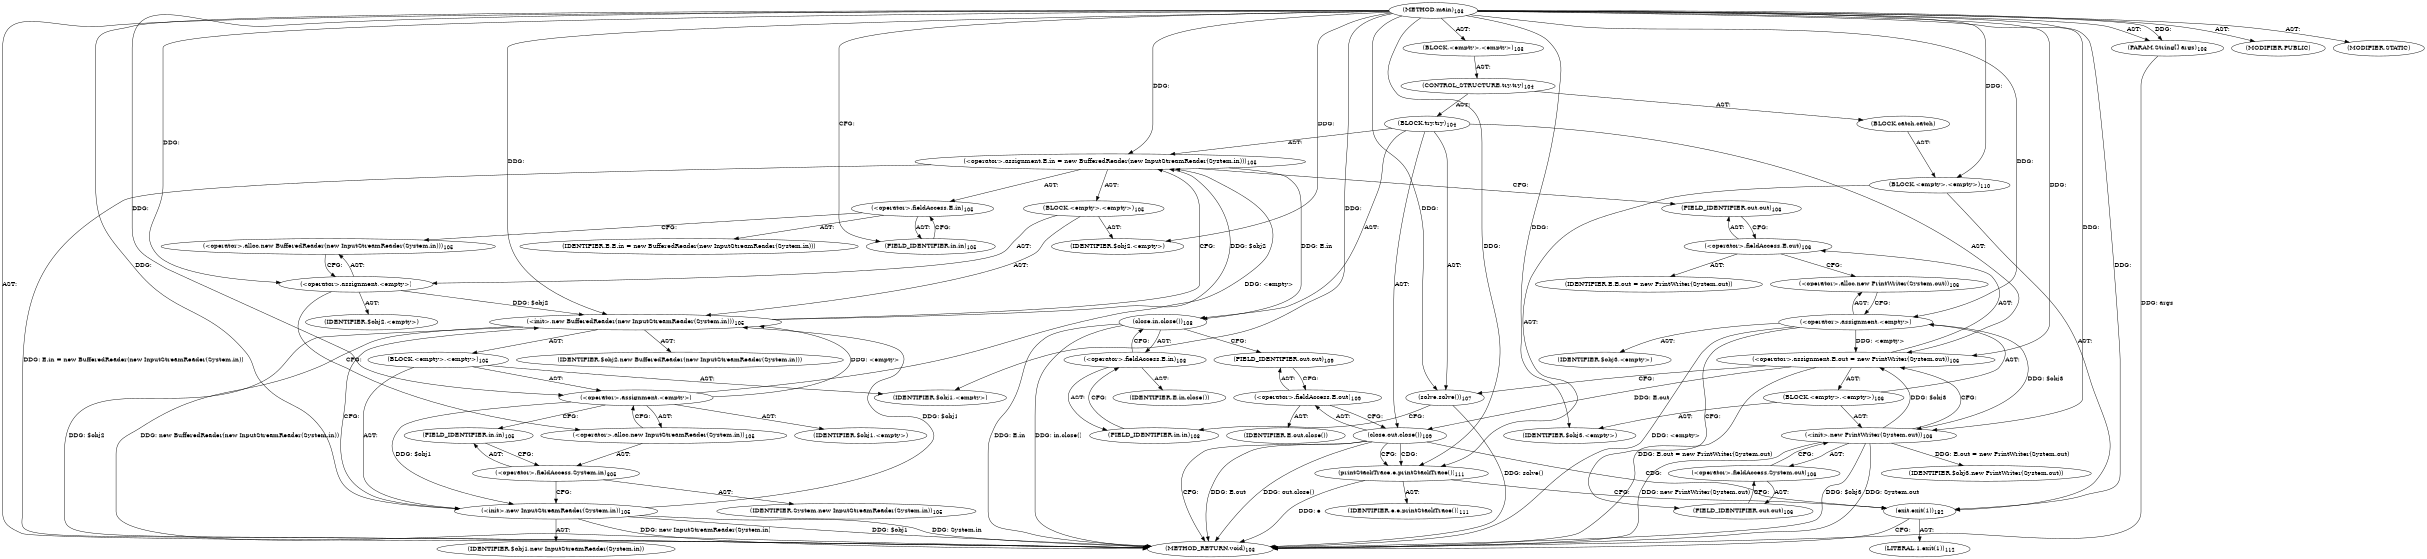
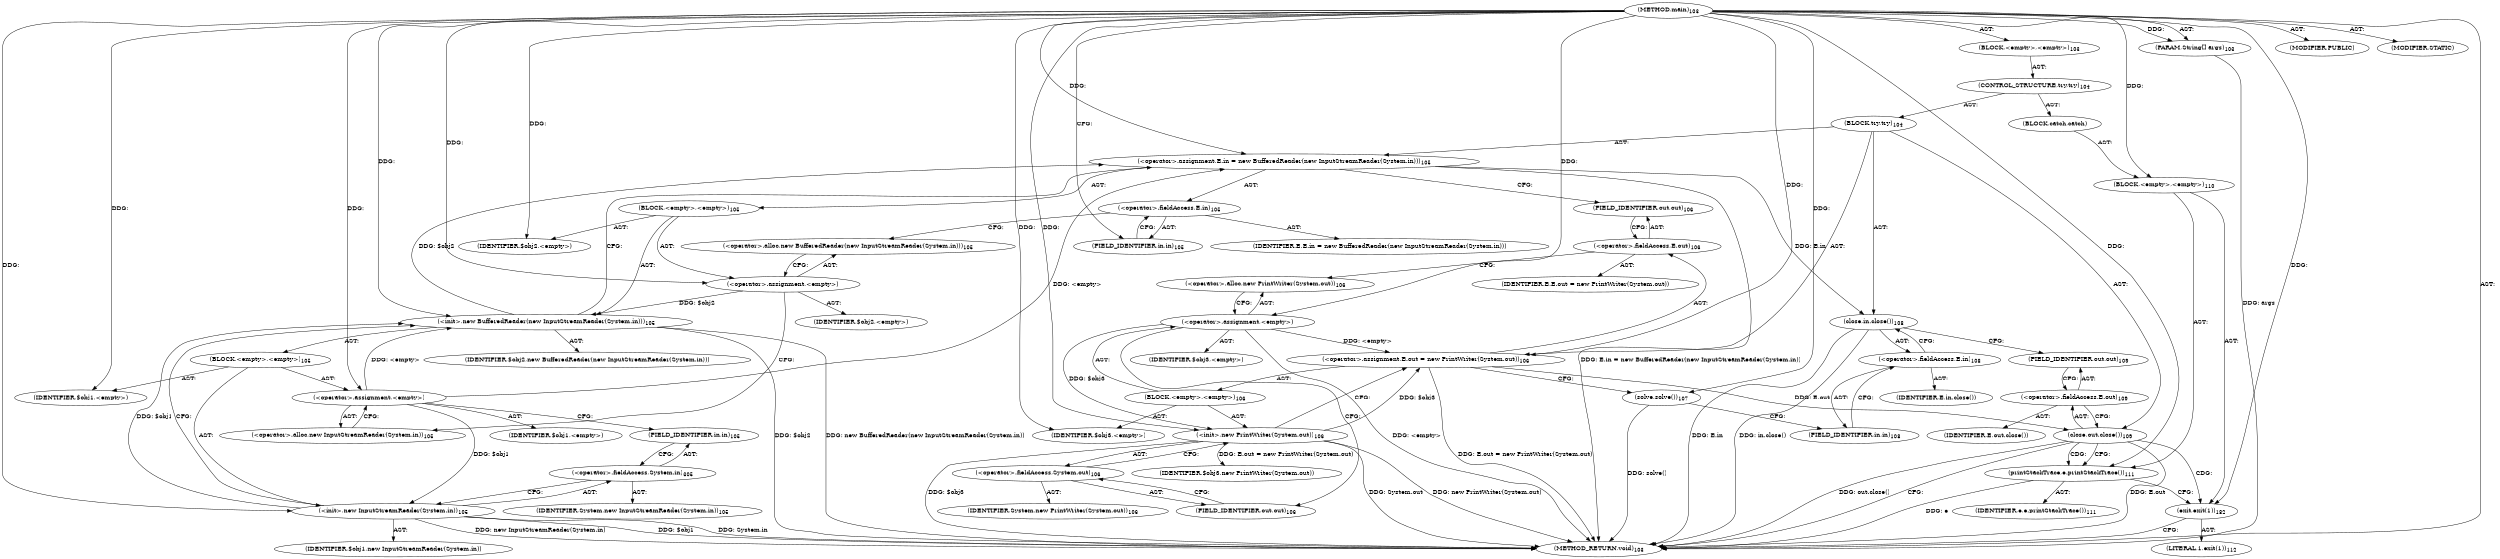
(1447, 257) -> none
(612, 454) -> (535, 498)
none -> (1053, 511)
